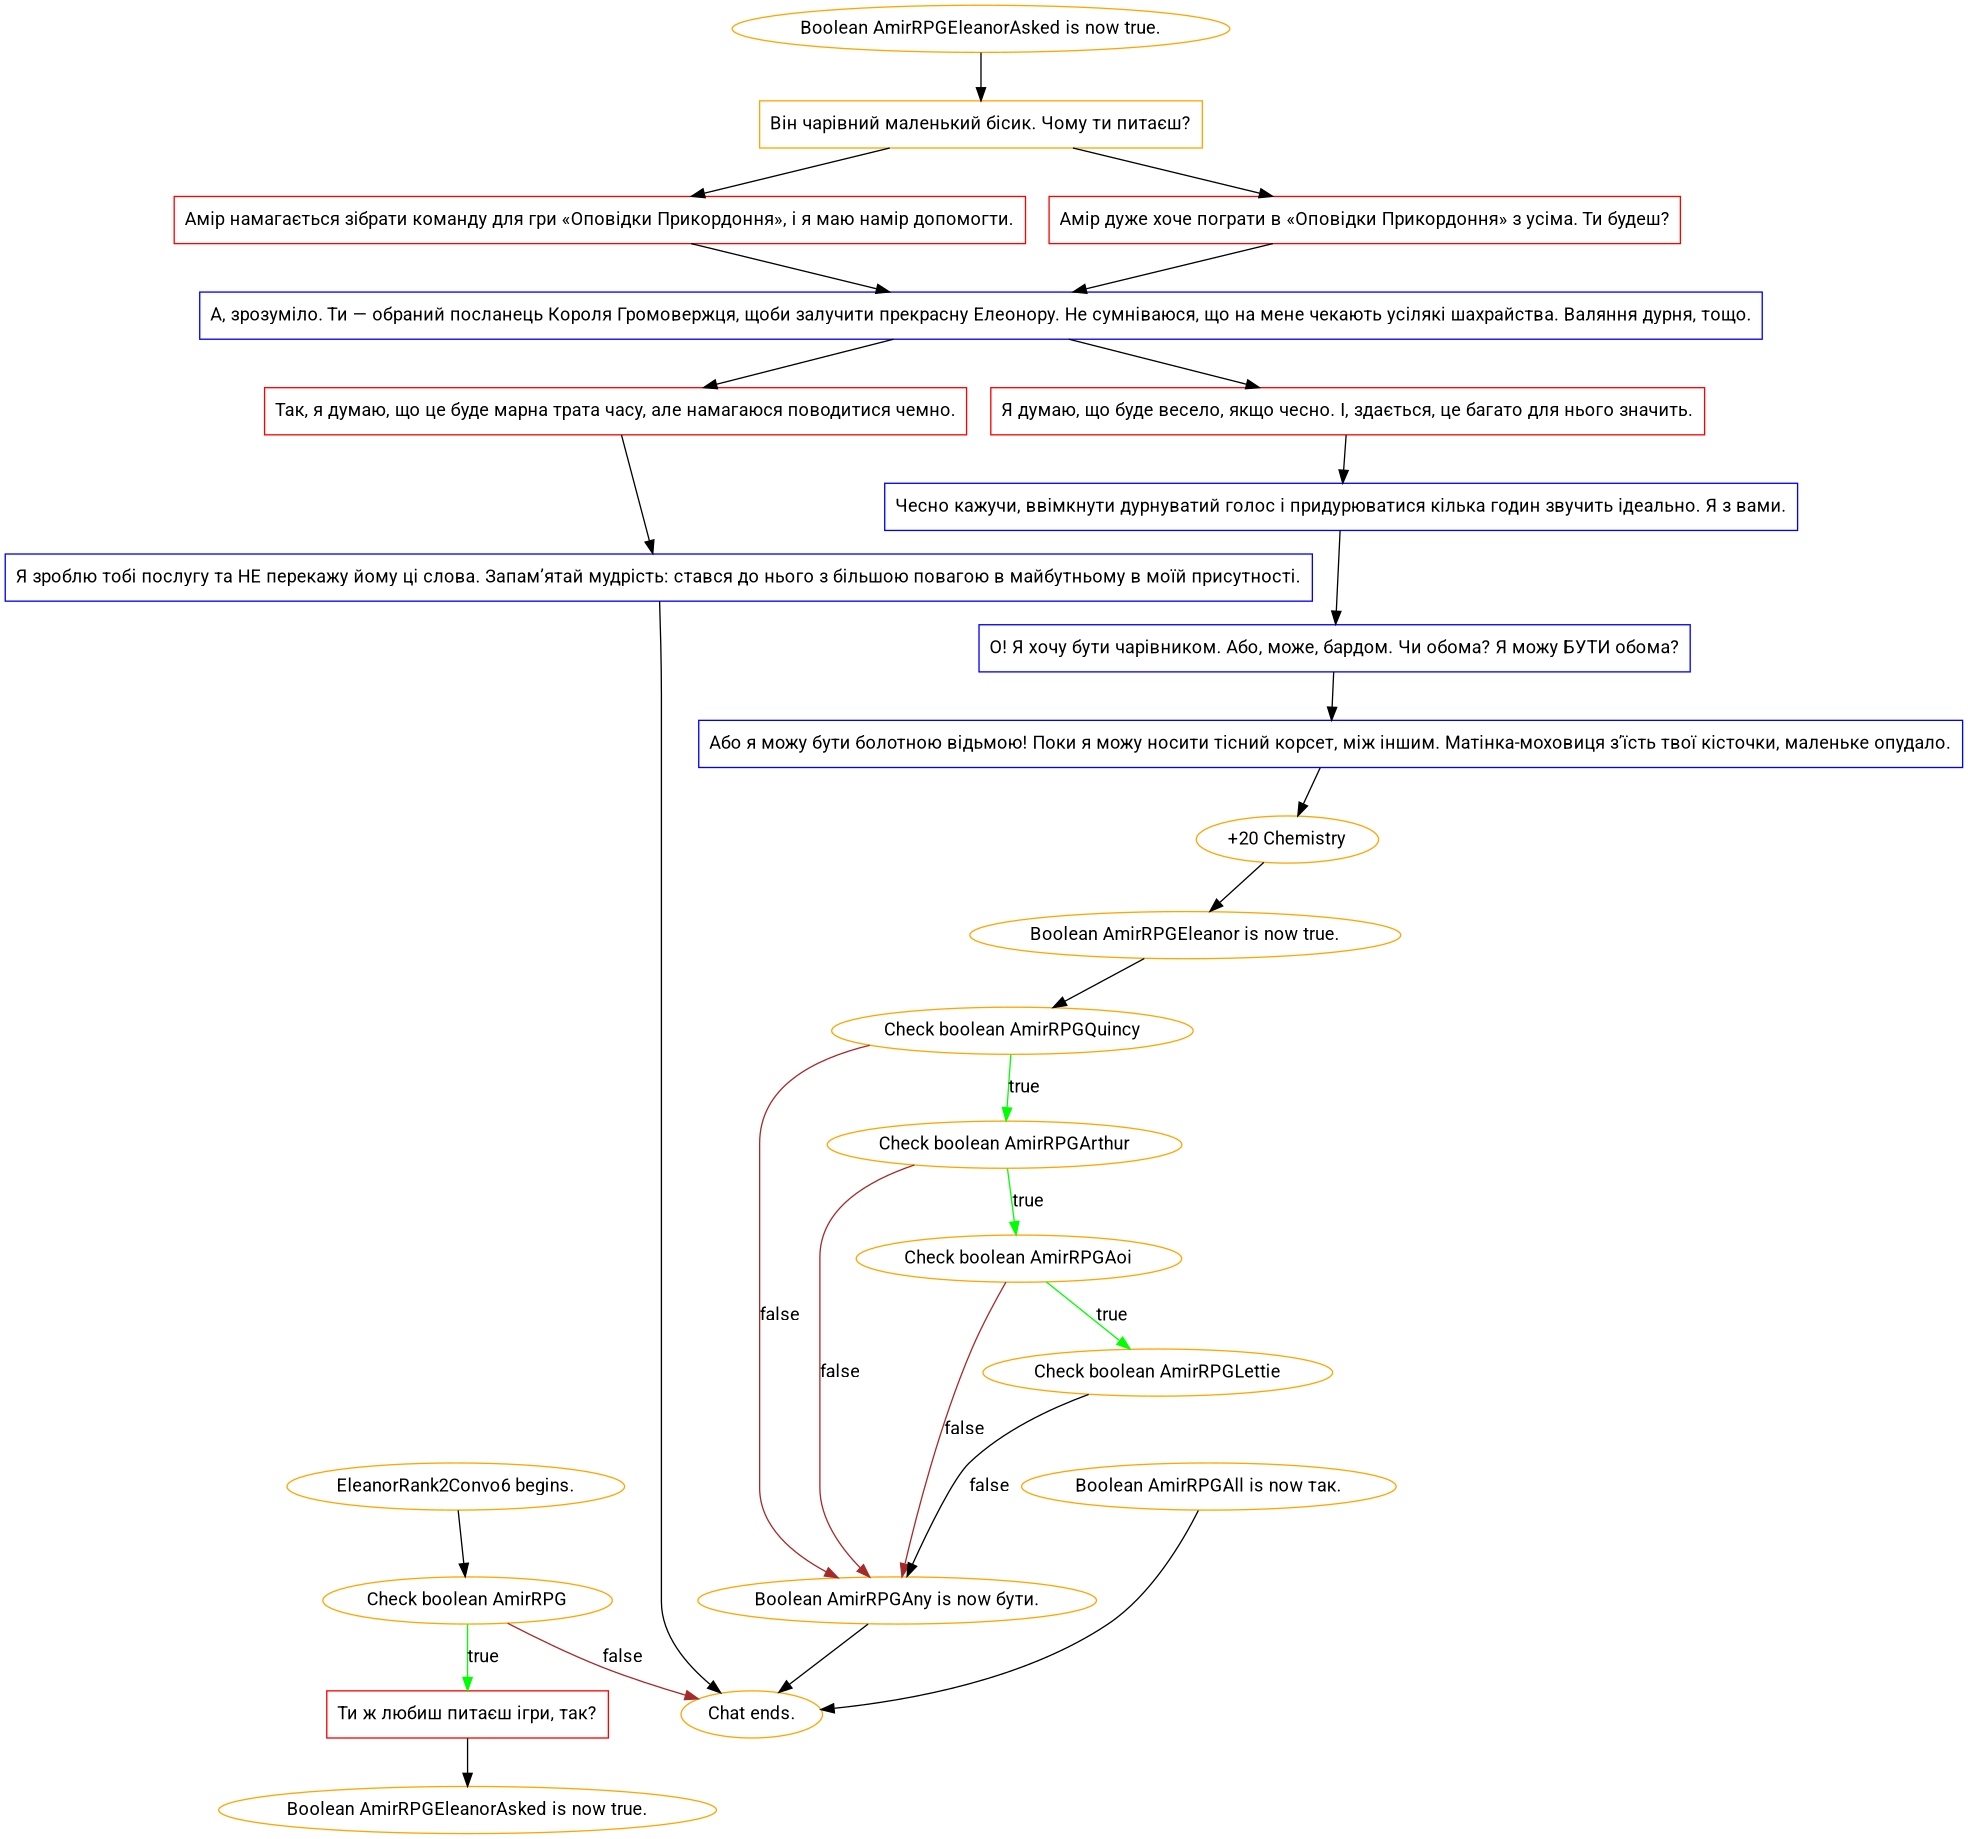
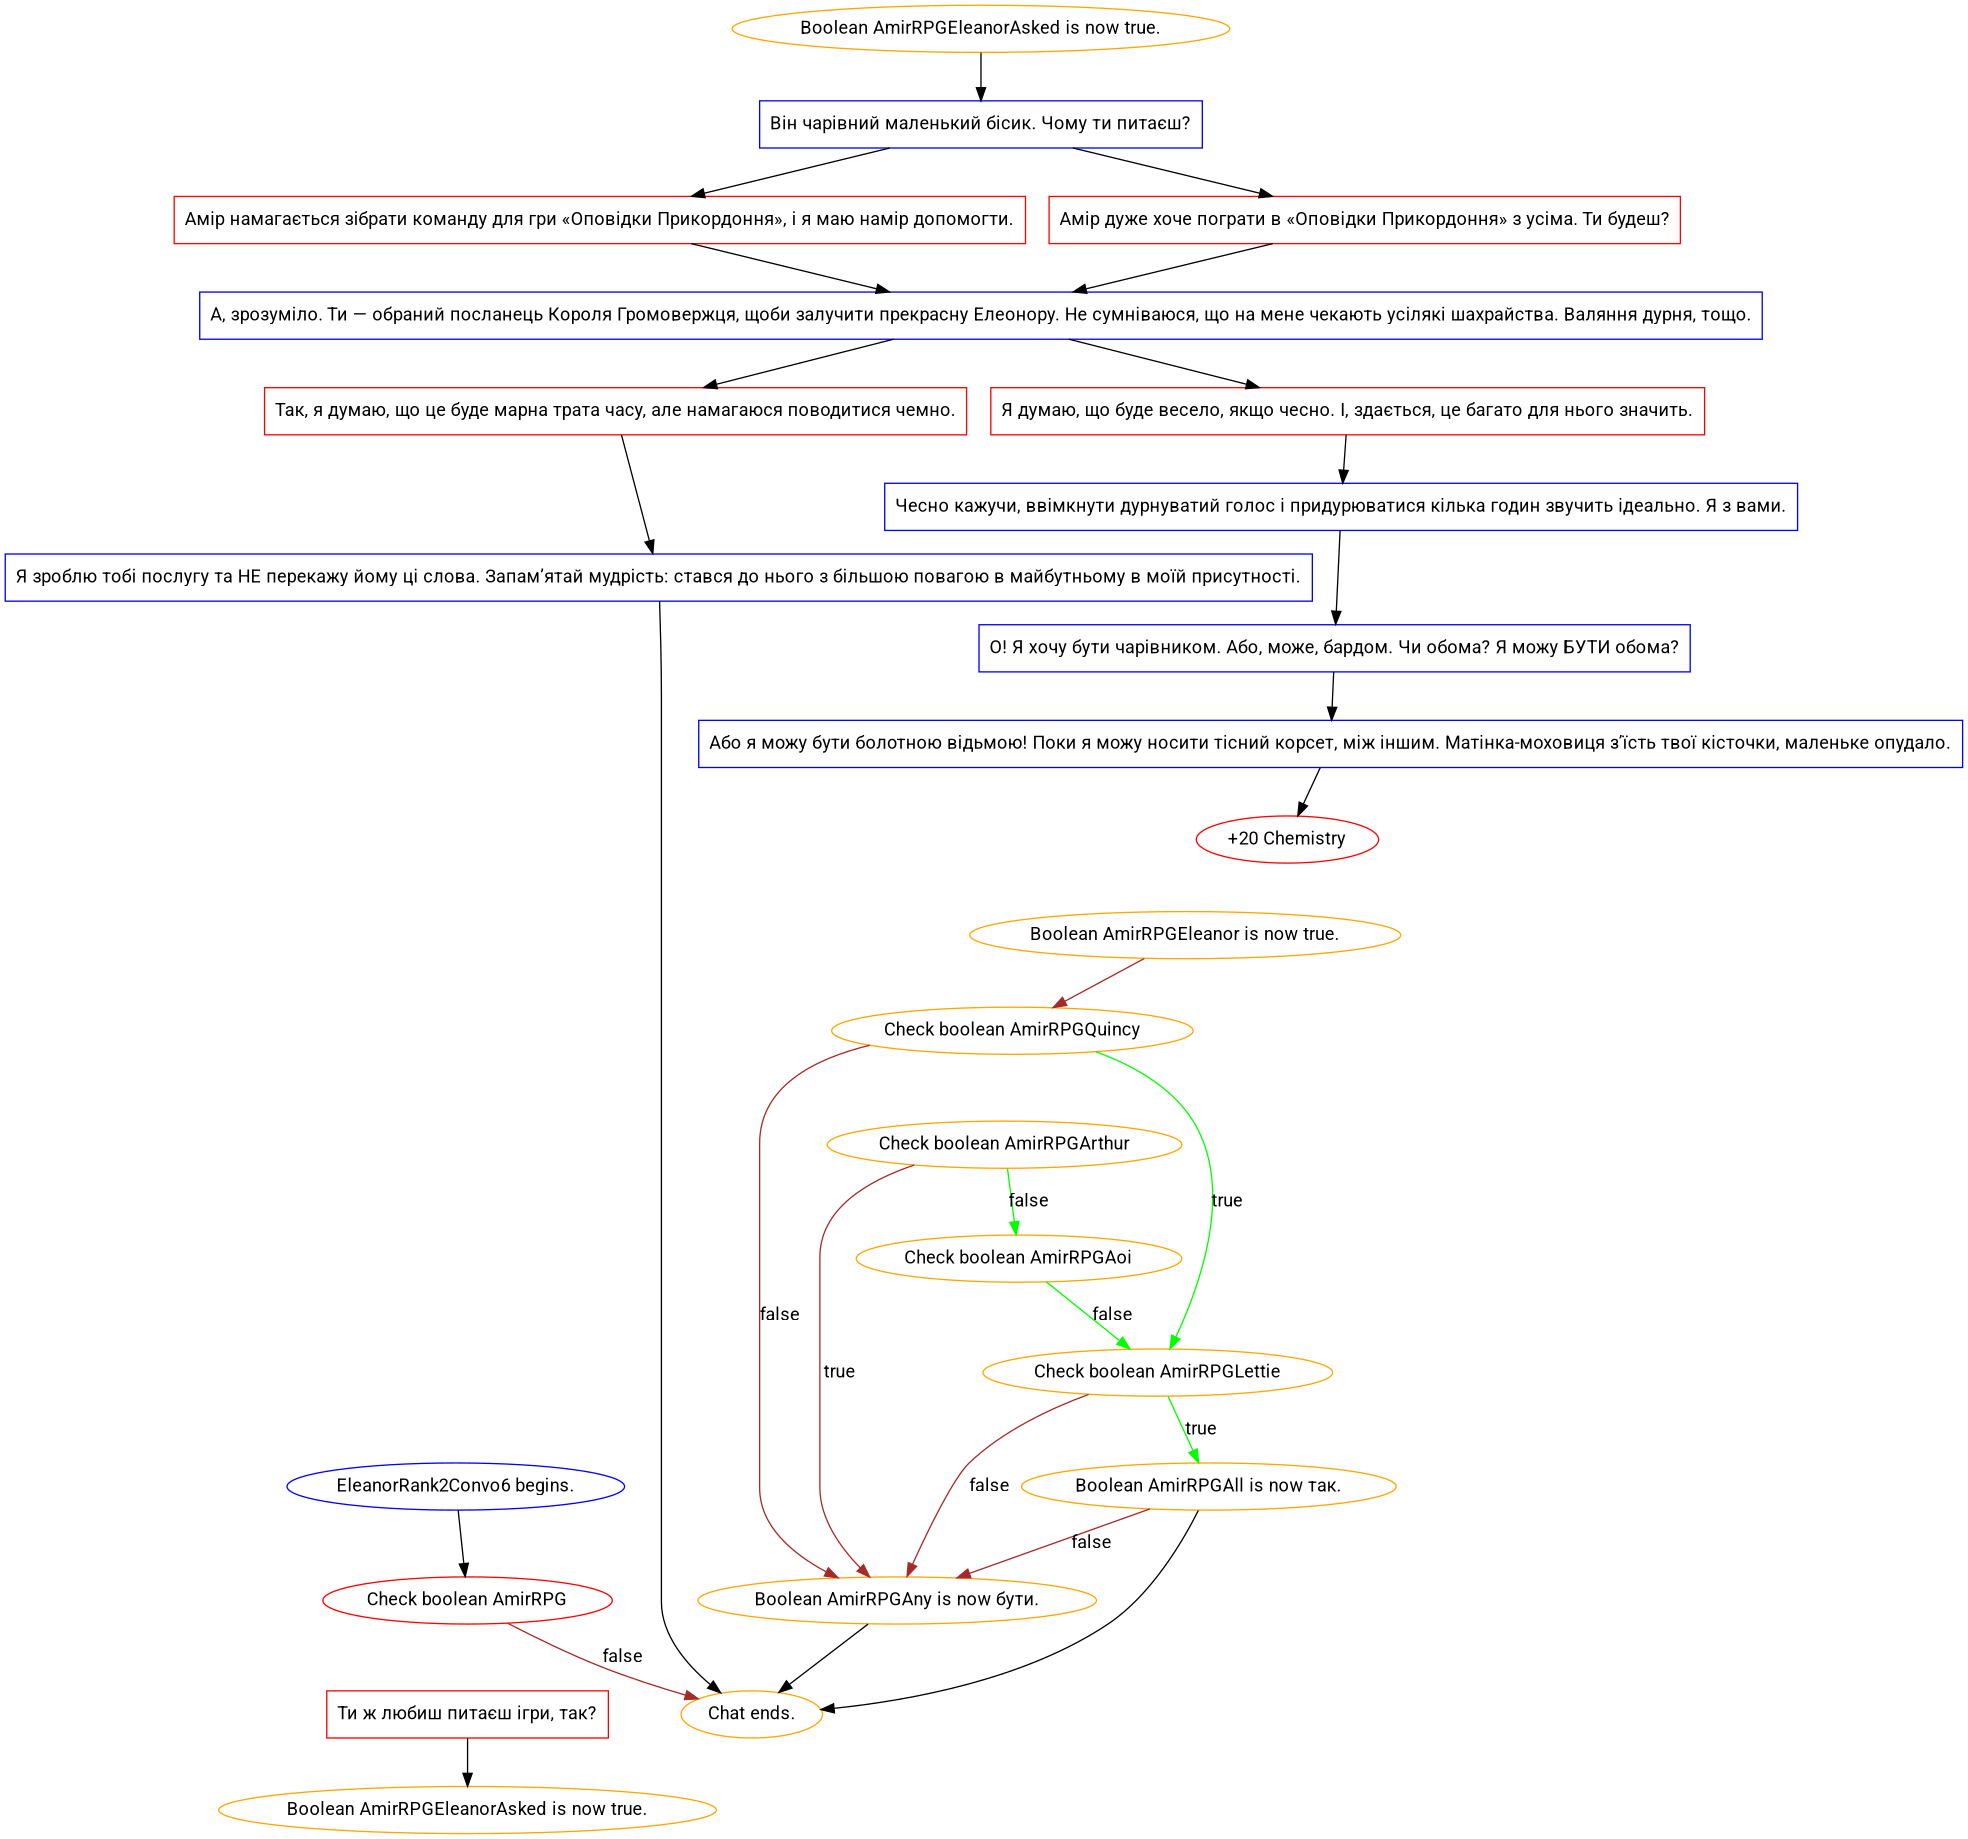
(981, 124) -> (981, 124)
(1287, 840) -> (1287, 840)
(1242, 882) -> none
(1105, 980) -> (1105, 980)
(1009, 1081) -> (1210, 1170)
(1029, 1202) -> (1029, 1202)
(1113, 1316) -> (1113, 1316)
(840, 1373) -> (840, 1373)
(946, 1419) -> (1060, 1541)
none -> (1181, 1424)
(978, 1456) -> (978, 1456)
(456, 1487) -> (456, 1487)
(468, 1600) -> (468, 1600)
(468, 1651) -> none
